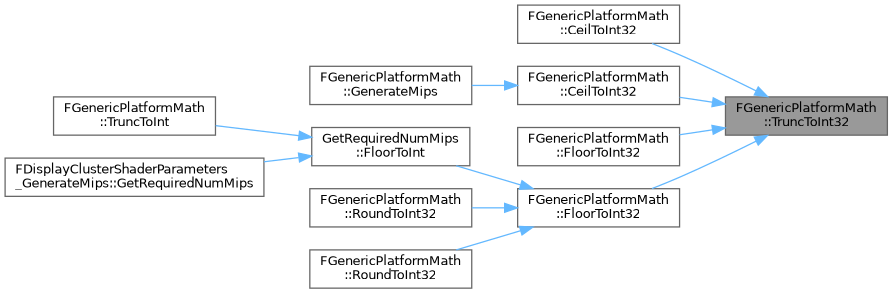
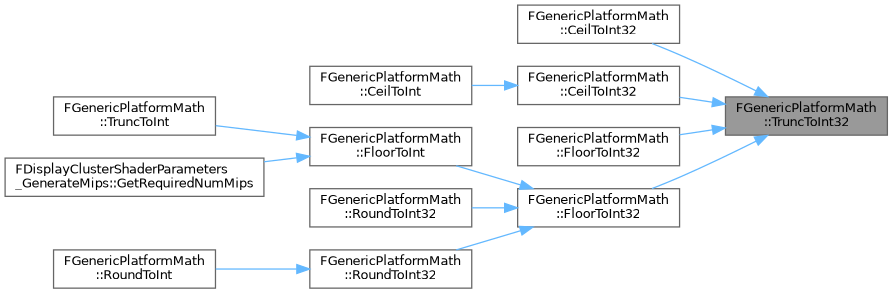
(391, 85) -> (391, 85)
(391, 147) -> (391, 147)
none -> (135, 269)
